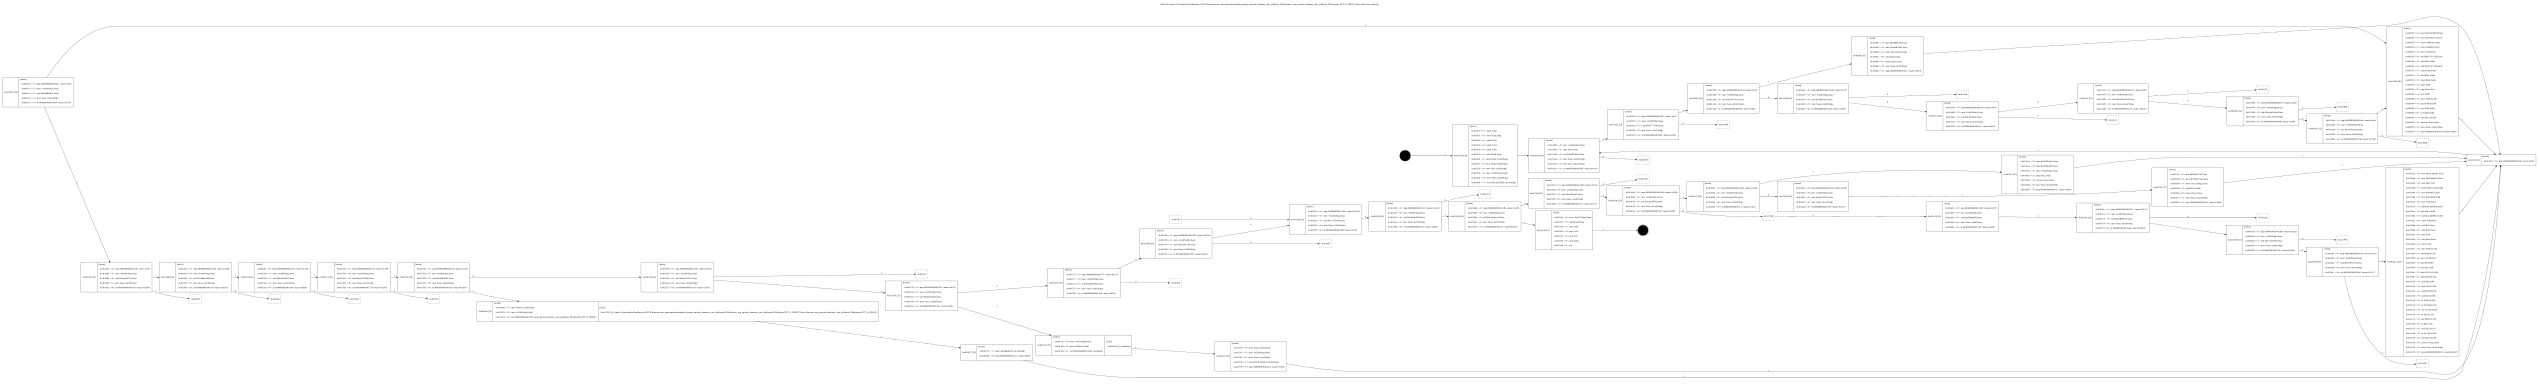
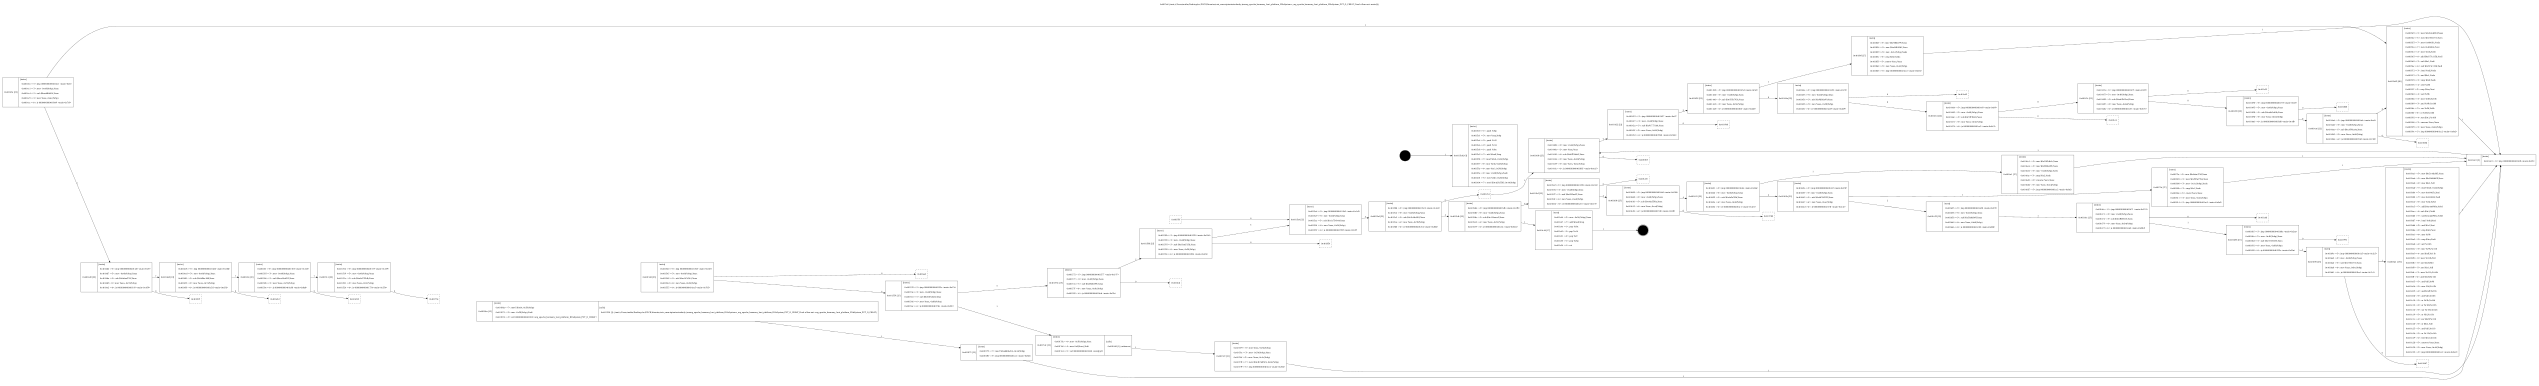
(1522, 156) -> (1515, 191)
(1850, 216) -> (1887, 206)
(434, 277) -> none
